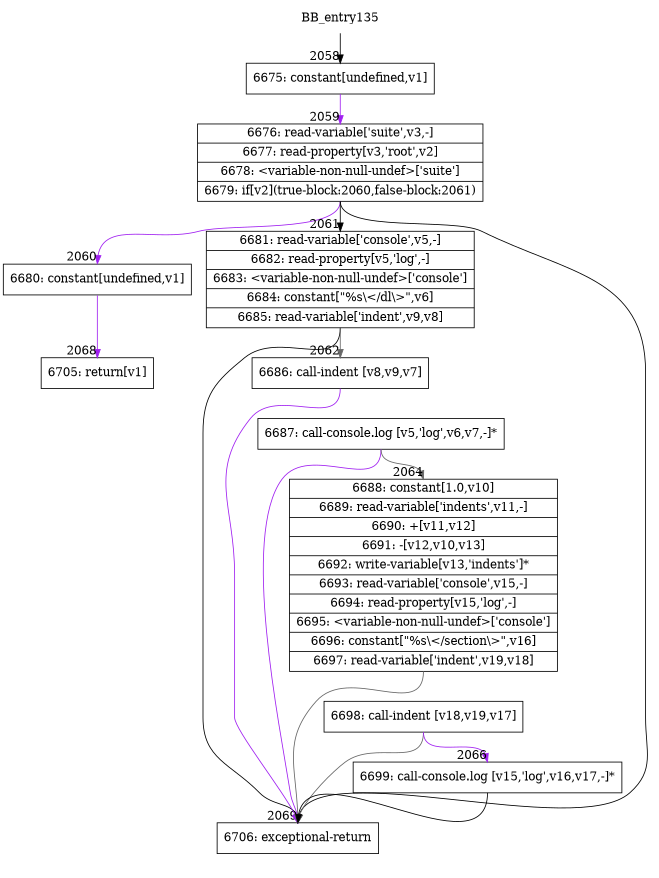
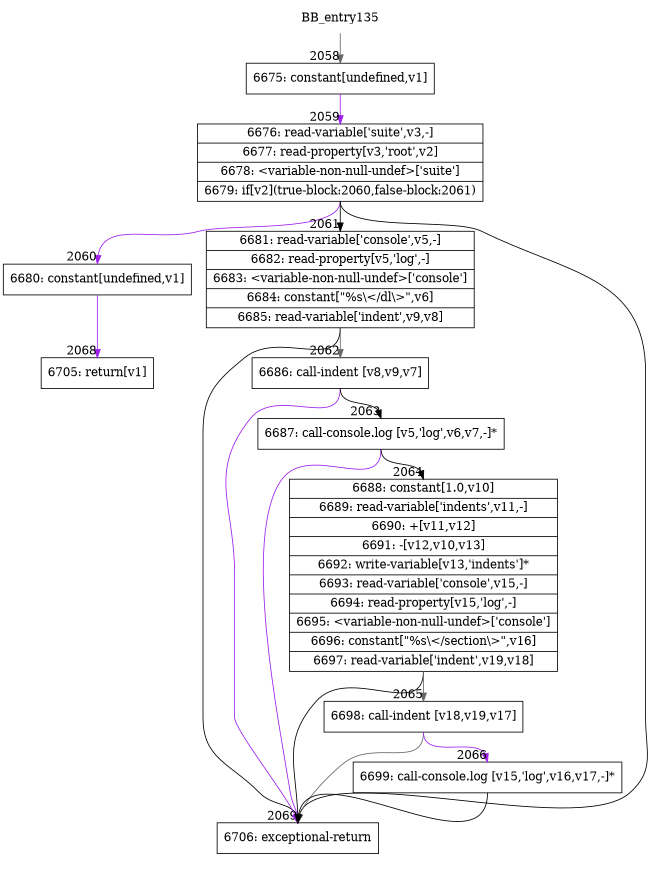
(340, 44) -> (340, 44)
none -> (356, 403)
(398, 464) -> (398, 464)
none -> (423, 682)
(318, 700) -> (318, 700)
